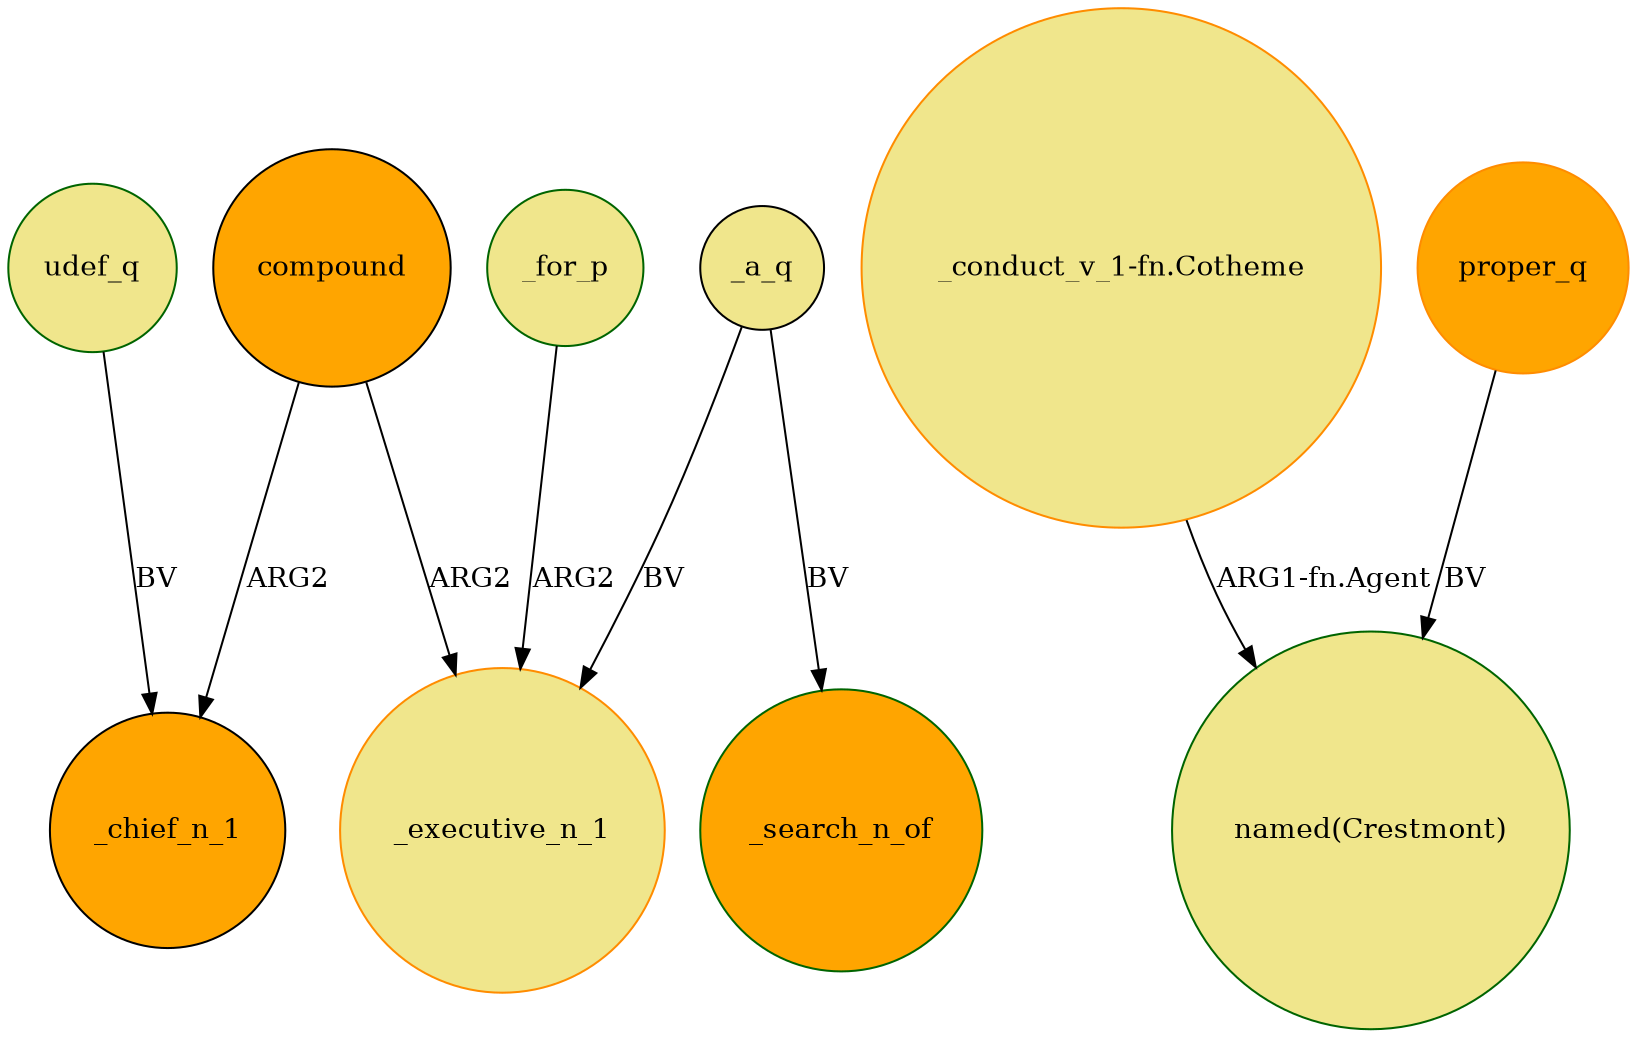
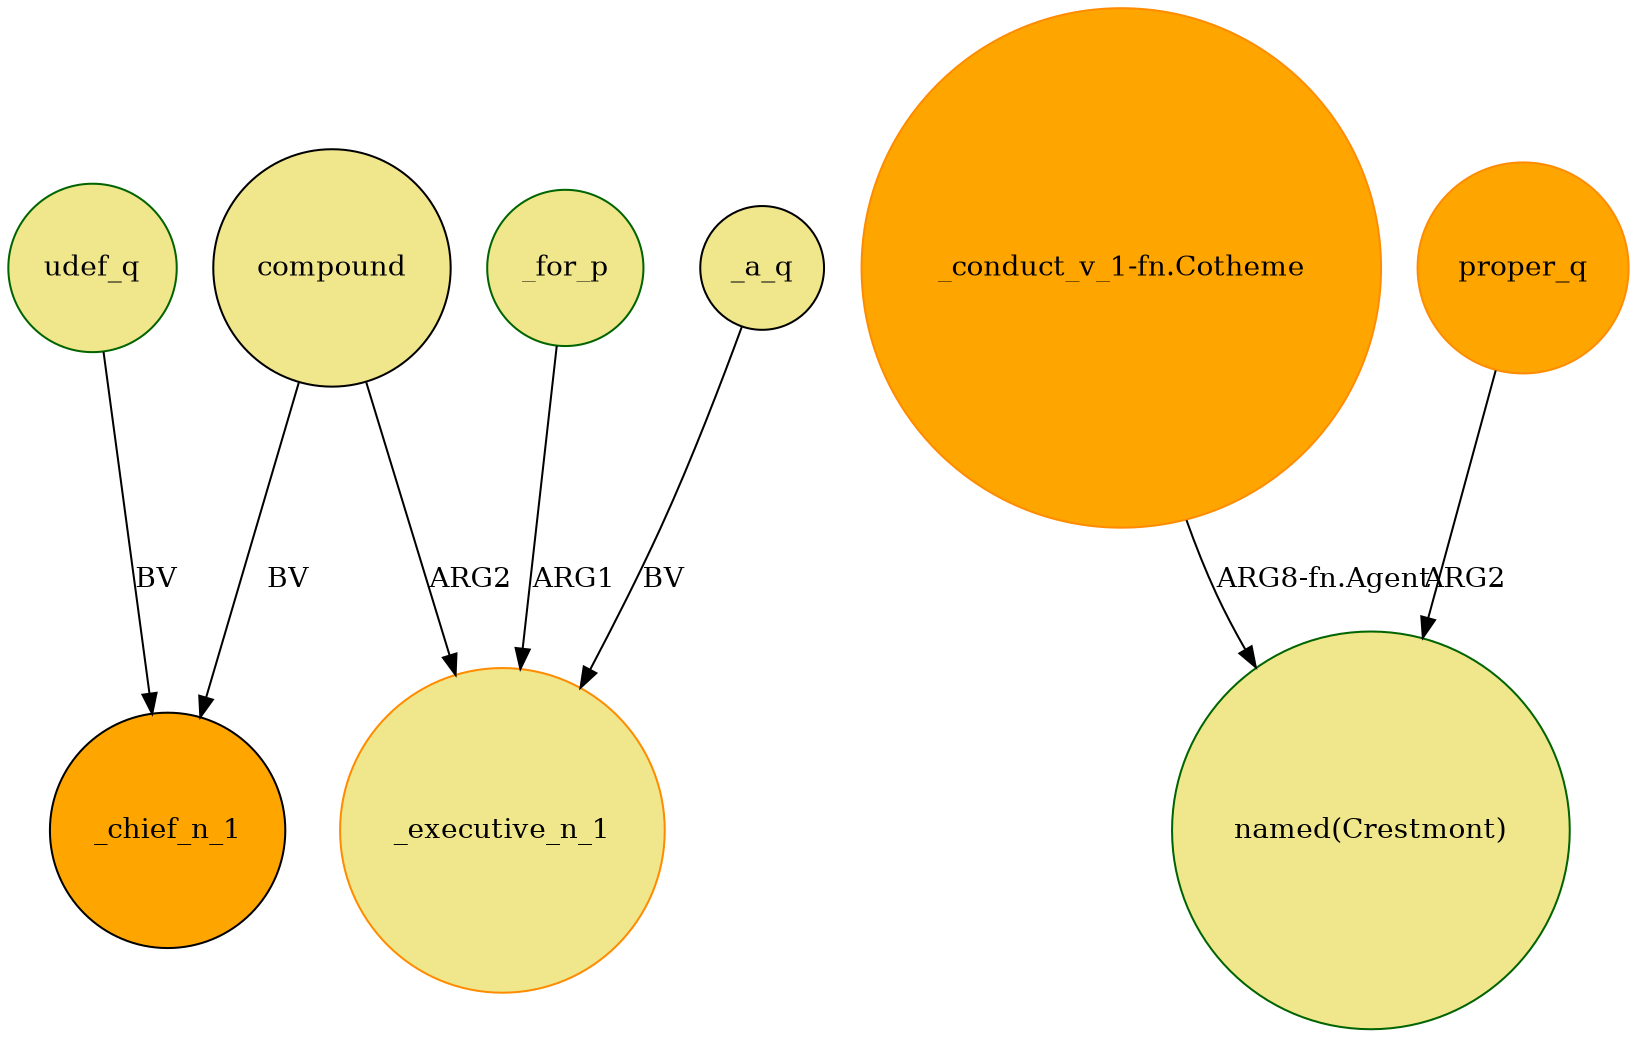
(332, 268) -> (332, 268)
(1121, 268) -> (1121, 268)
(288, 579) -> (288, 579)
(574, 579) -> (574, 579)
(1324, 579) -> (1324, 579)
(1465, 579) -> (1465, 579)
(841, 830) -> none
